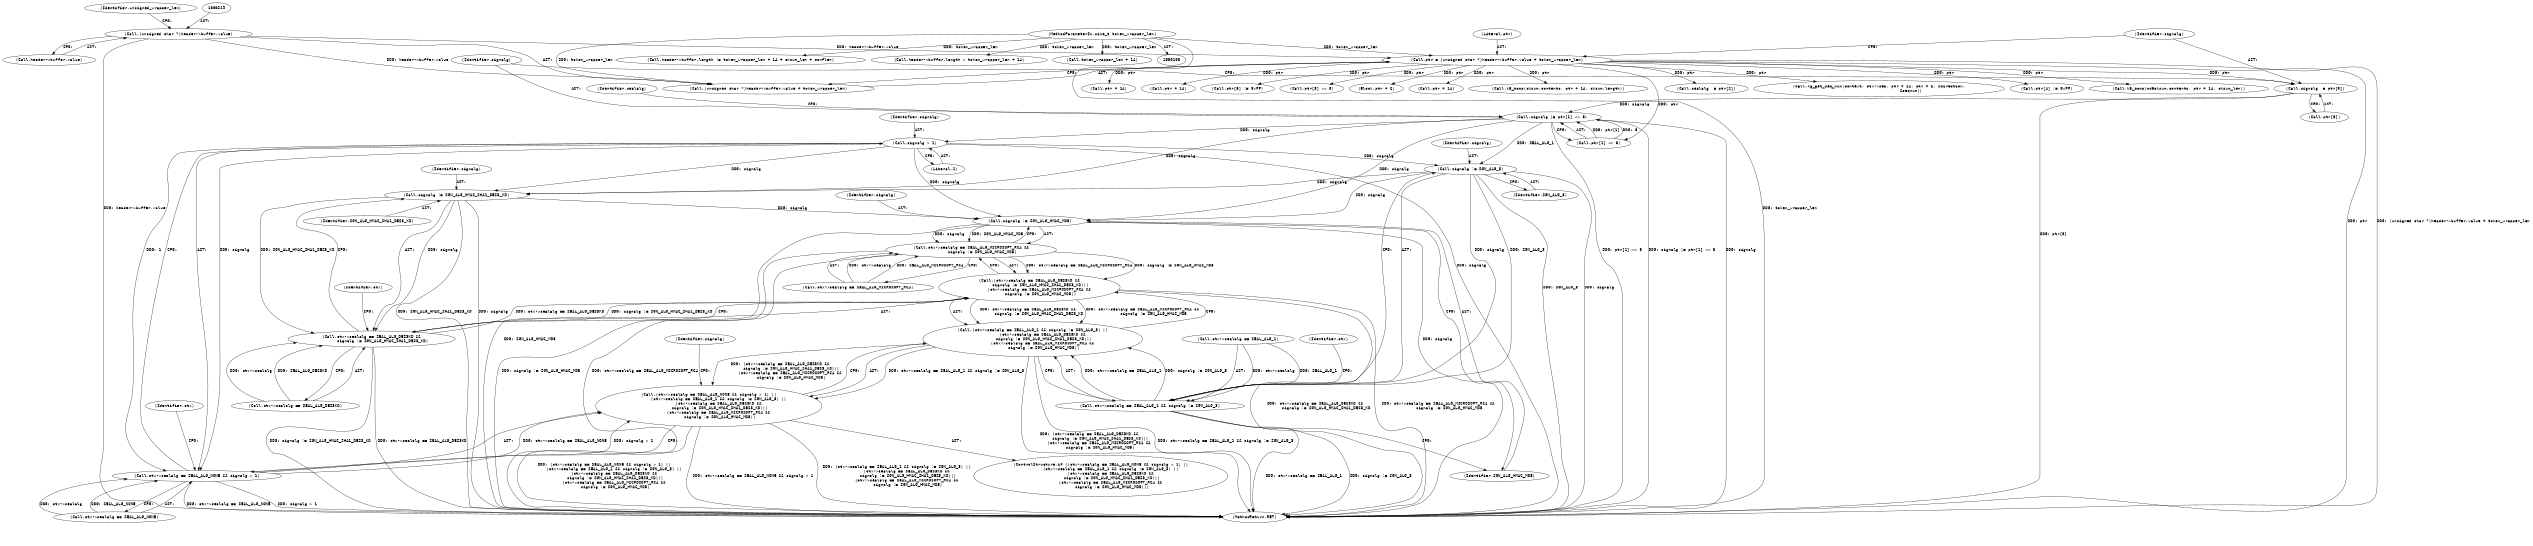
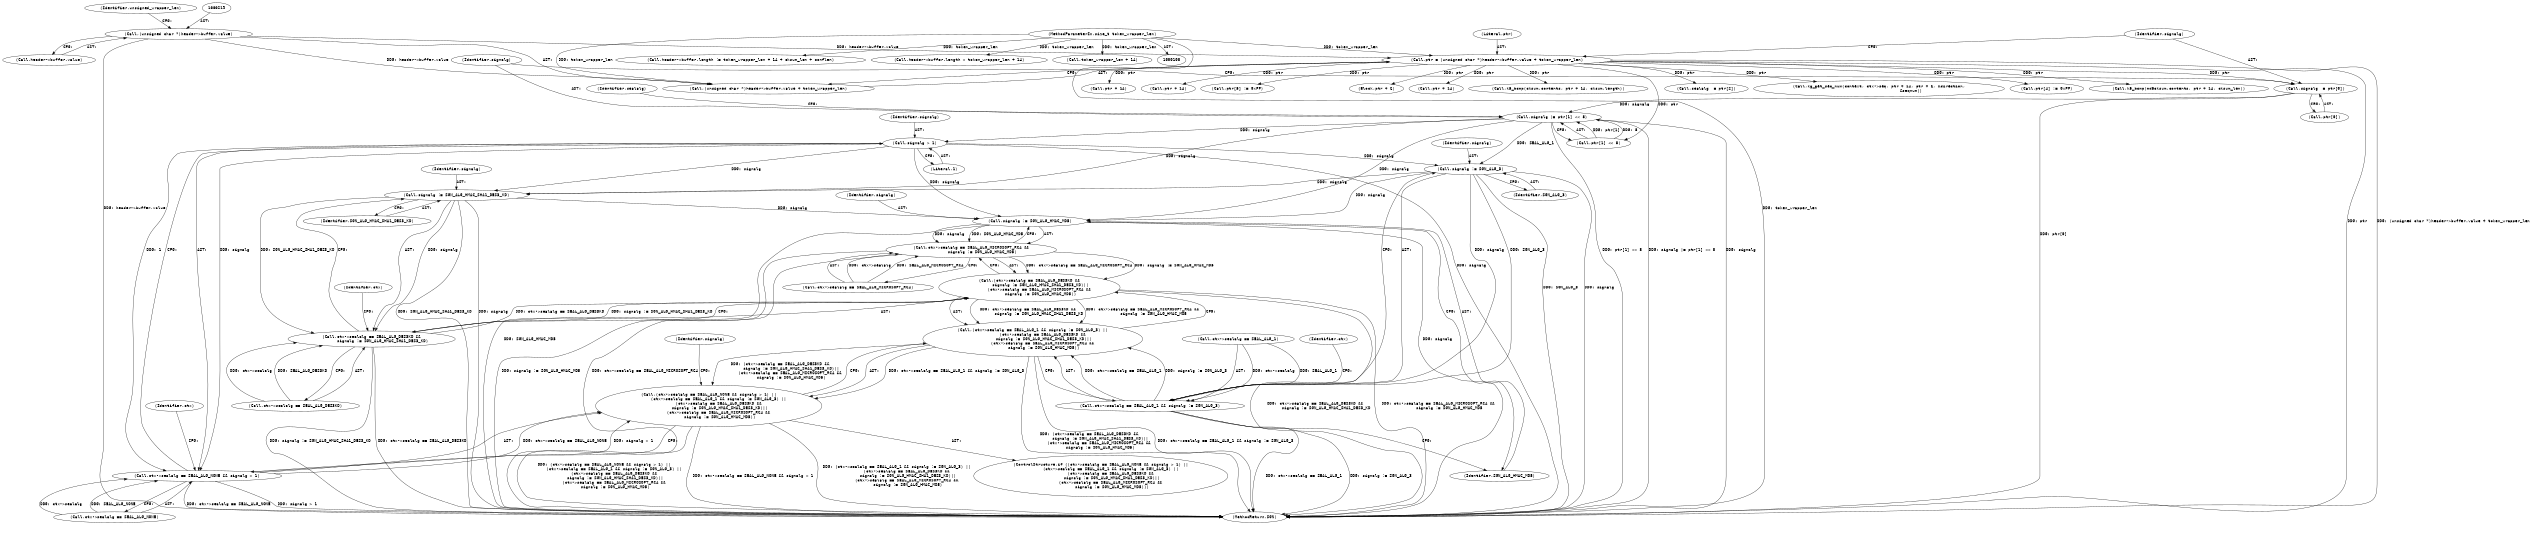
(1312, 89) -> none
none -> (397, 205)
(1255, 517) -> (1255, 517)
